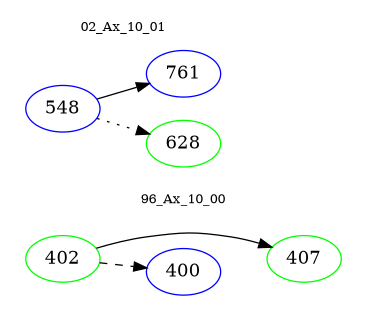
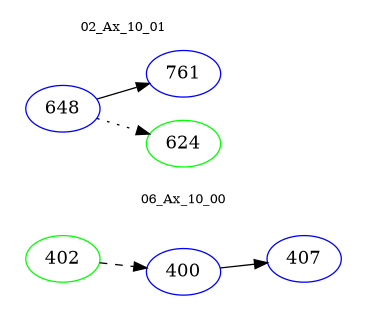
(63, 109) -> (63, 109)
(184, 144) -> (184, 144)
(184, 200) -> (184, 200)
(177, 233) -> (237, 266)
(304, 259) -> (304, 259)
